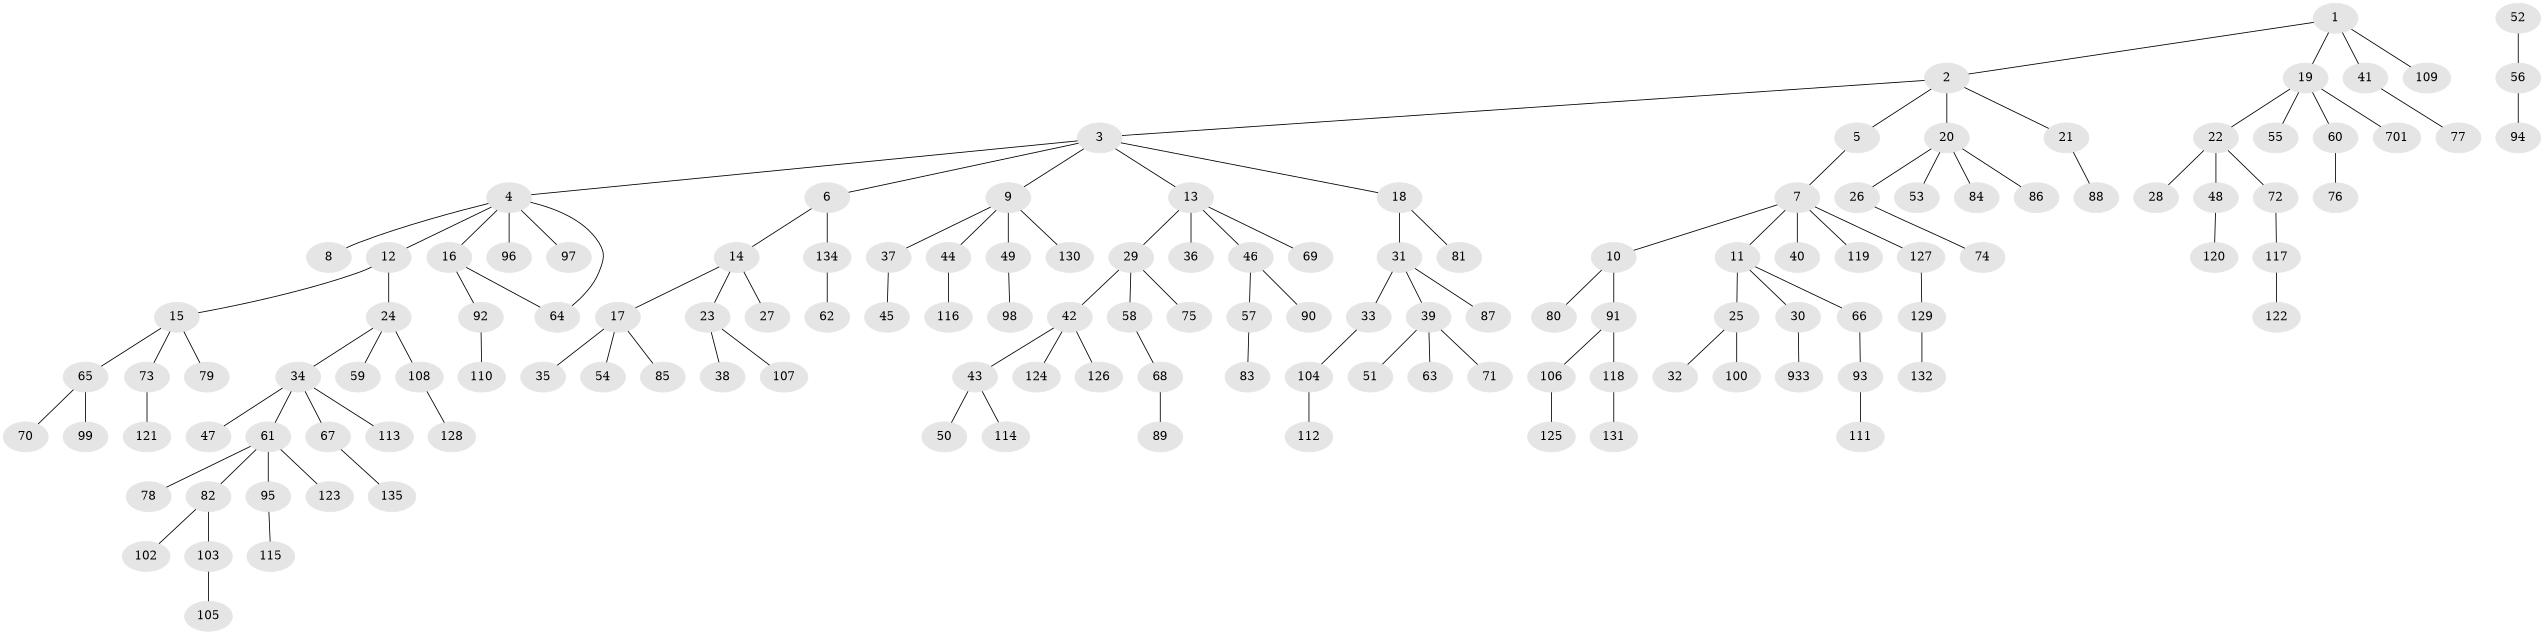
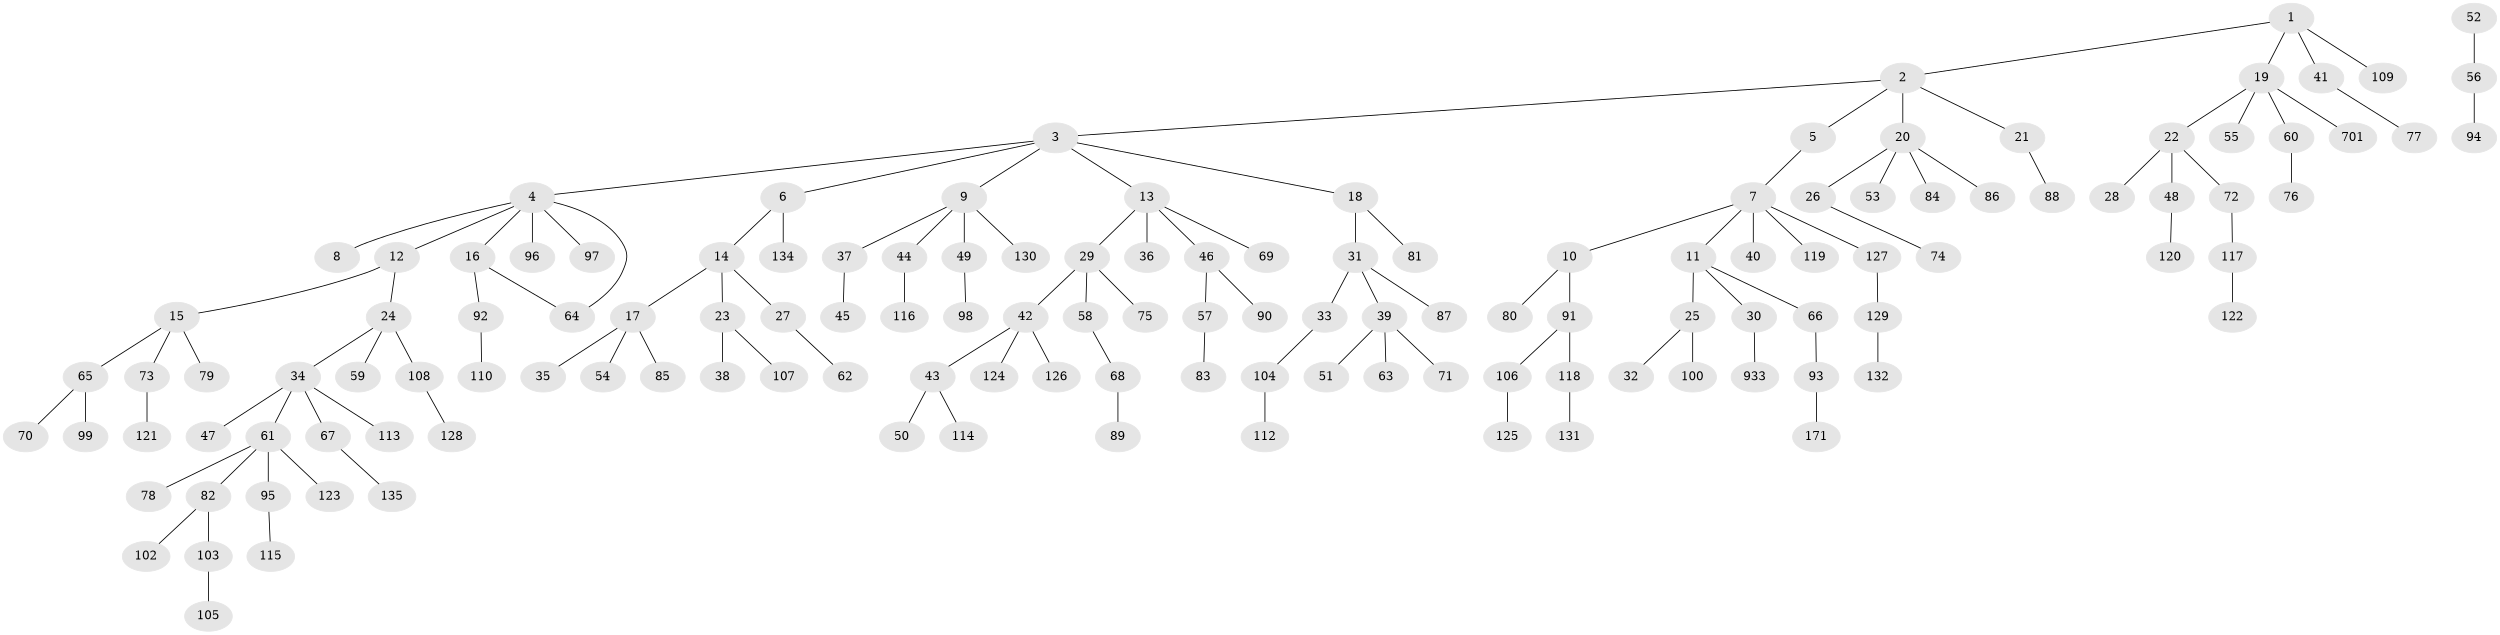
(827, 287) -> (814, 347)
(1860, 437) -> (1816, 437)
